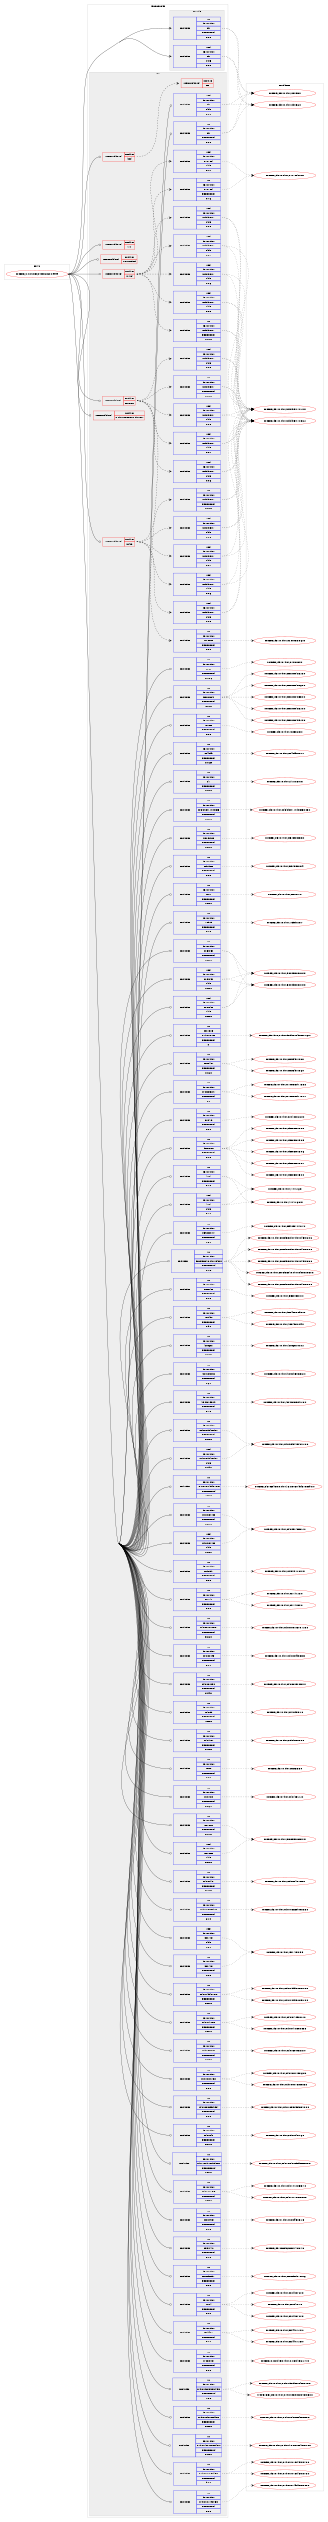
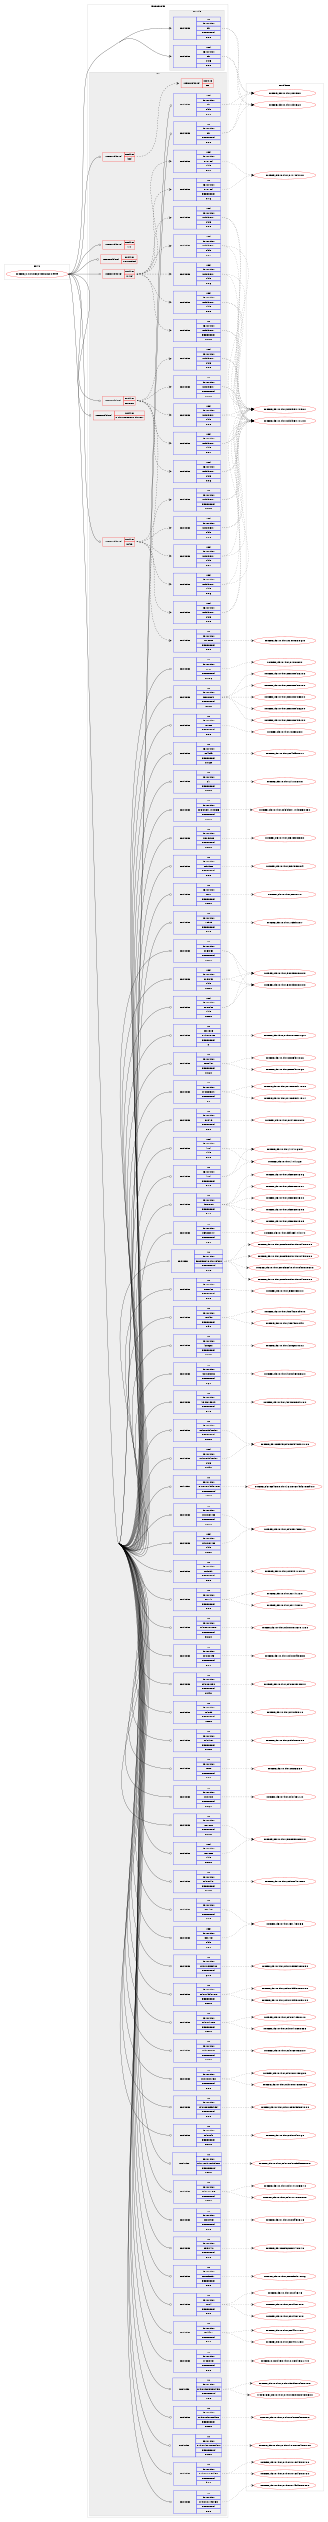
(285, 1035) -> (285, 1035)
(285, 1238) -> none
(285, 1444) -> (285, 1444)
